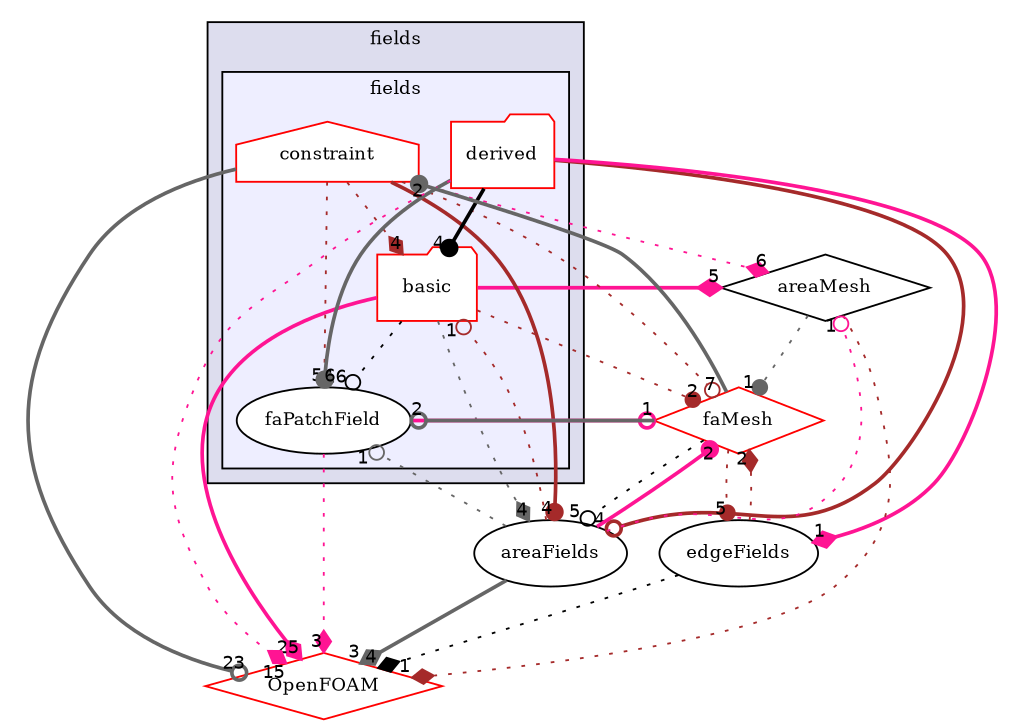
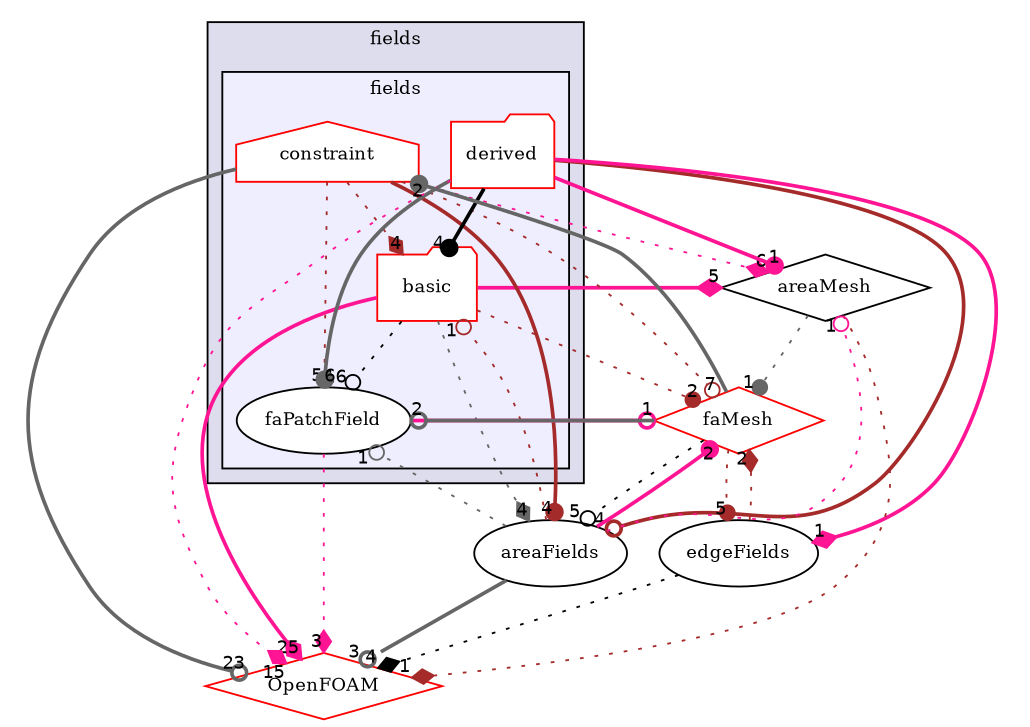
none -> (661, 220)
(444, 616) -> (444, 616)
